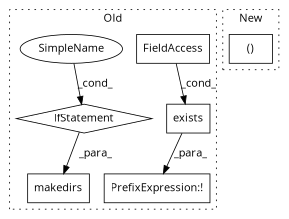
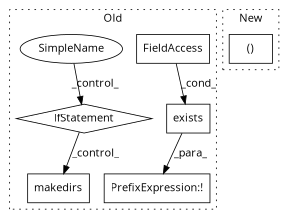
(95, 84) -> (95, 84)
(96, 153) -> (96, 153)
